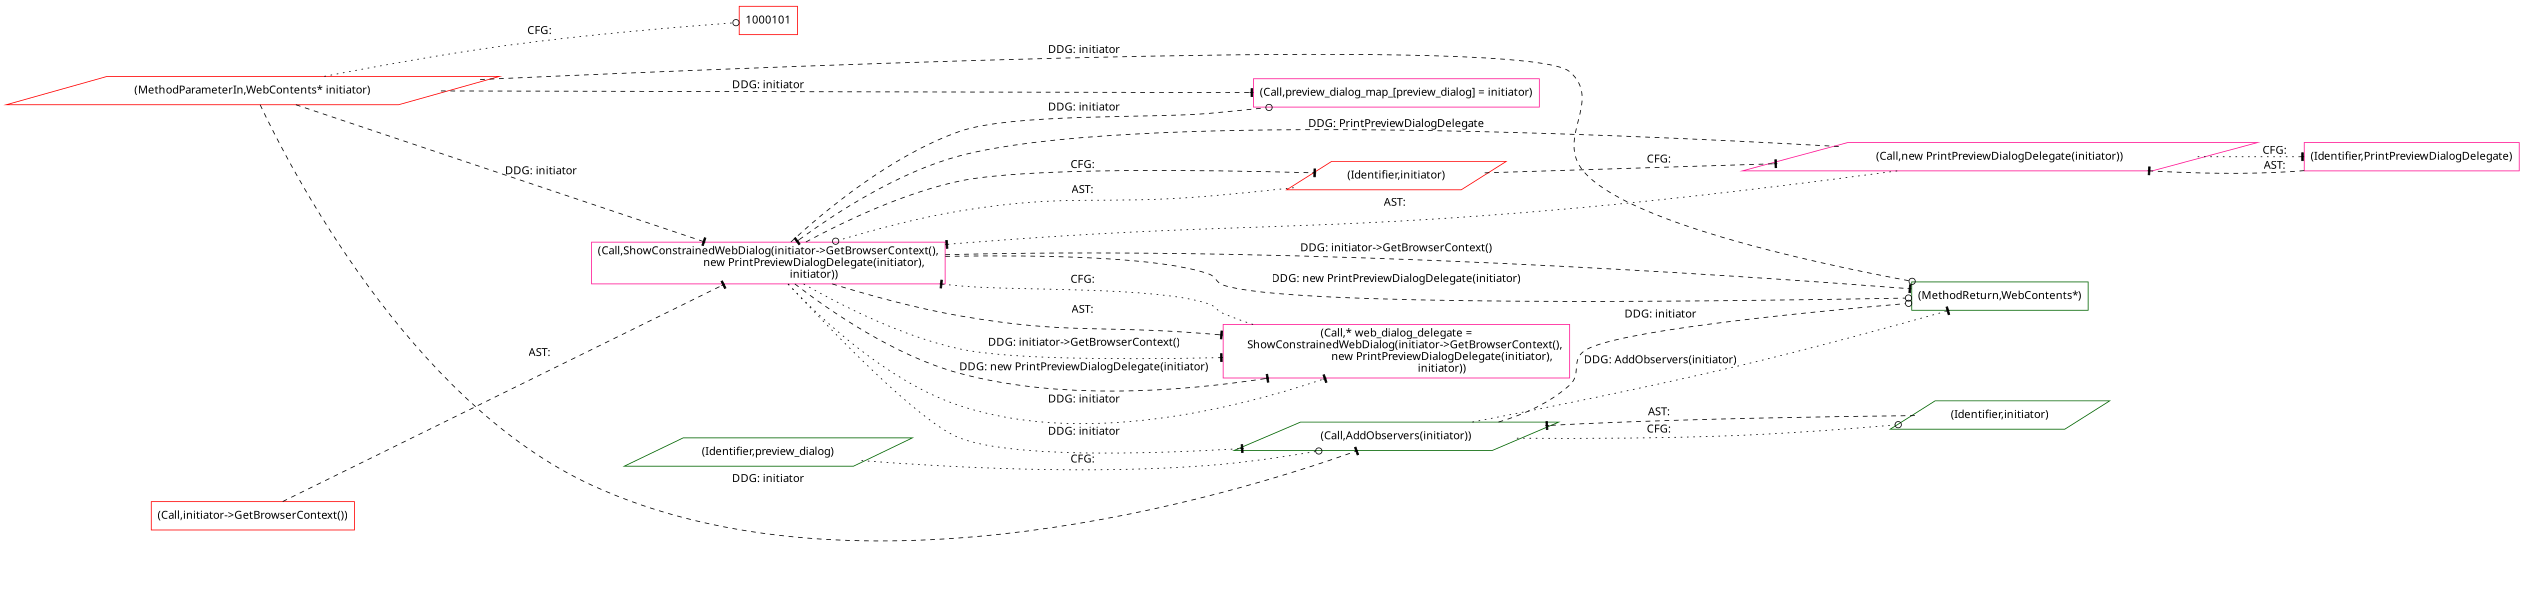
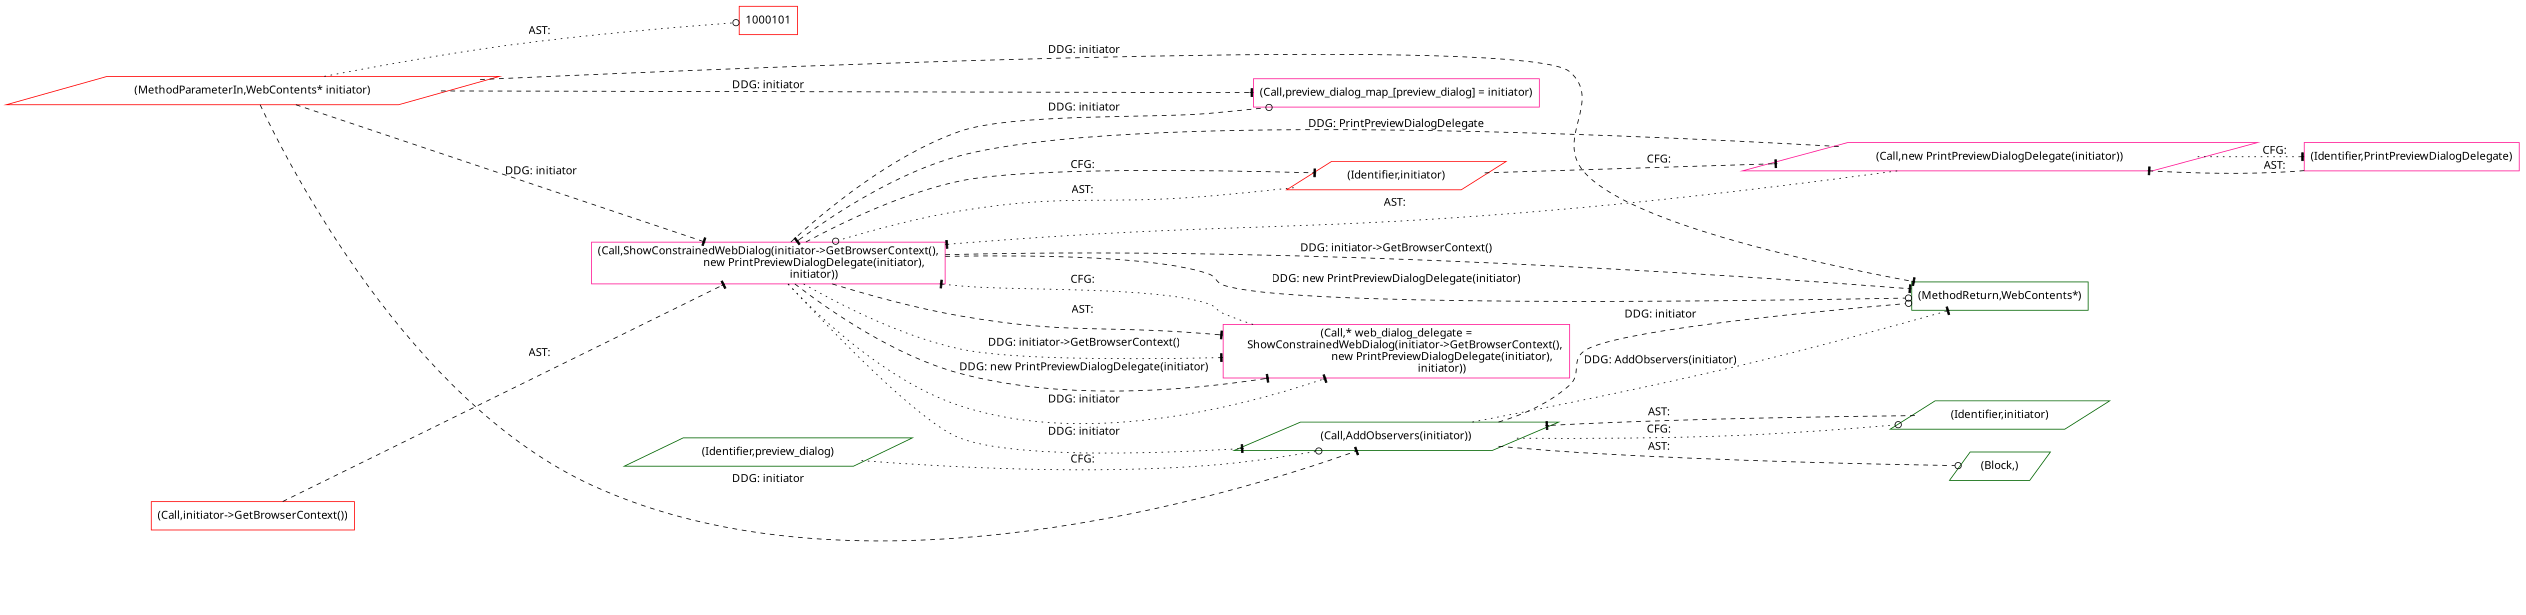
(541, 31) -> (541, 31)
(1253, 55) -> (1253, 55)
none -> (2000, 466)
